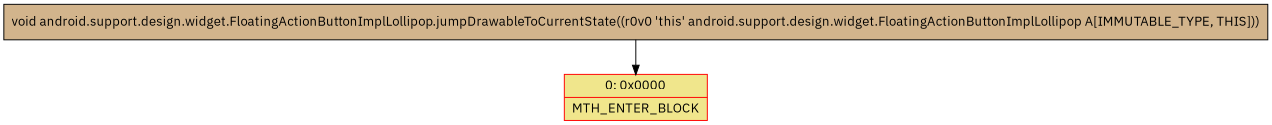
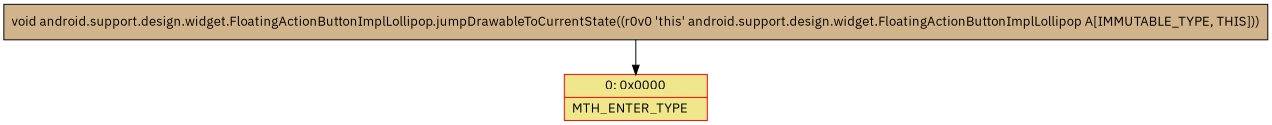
(636, 108) -> (630, 108)
